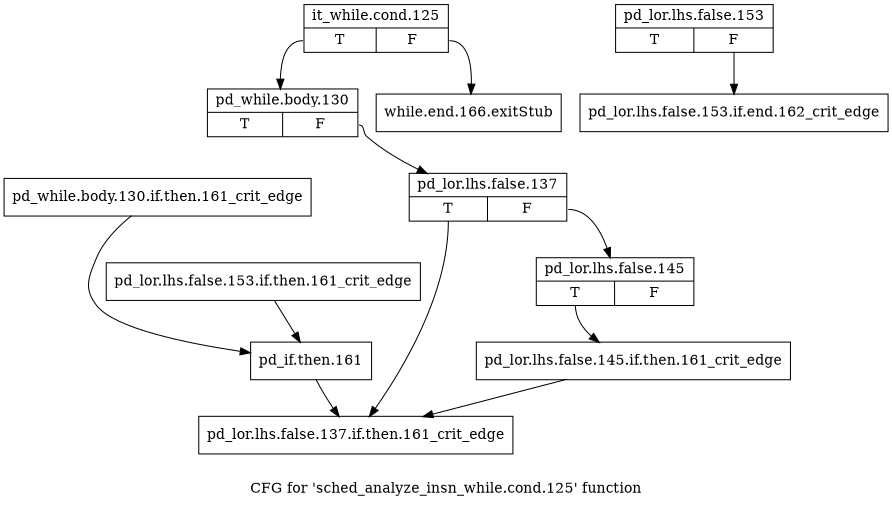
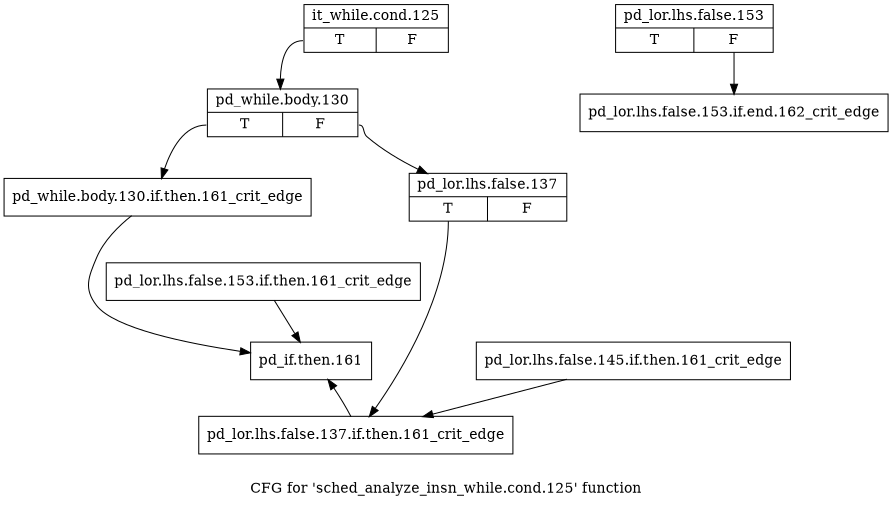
(469, 113) -> none
none -> (179, 140)
(615, 282) -> none
(324, 394) -> (343, 402)
